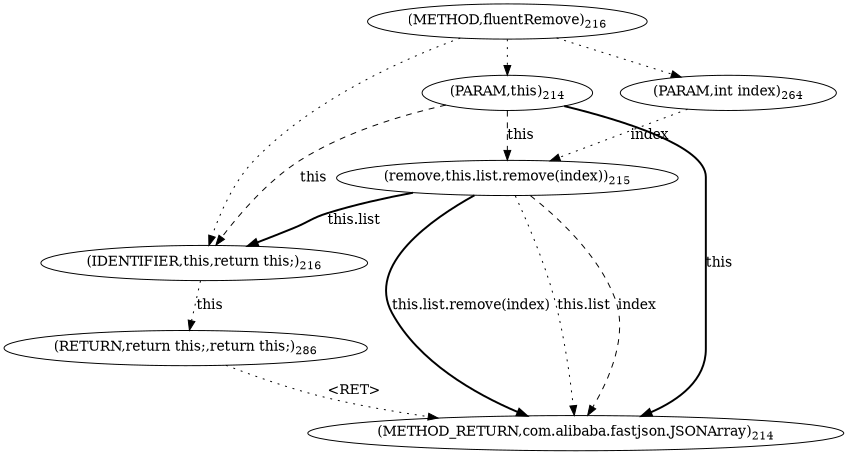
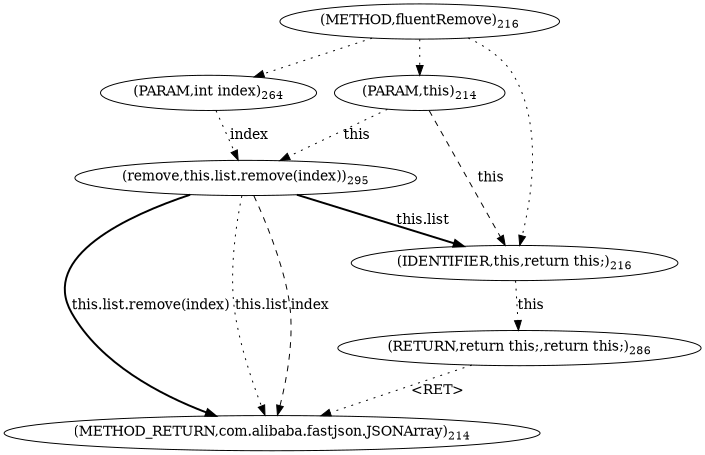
(507, 131) -> (338, 133)
(620, 176) -> (358, 176)
(706, 225) -> none
